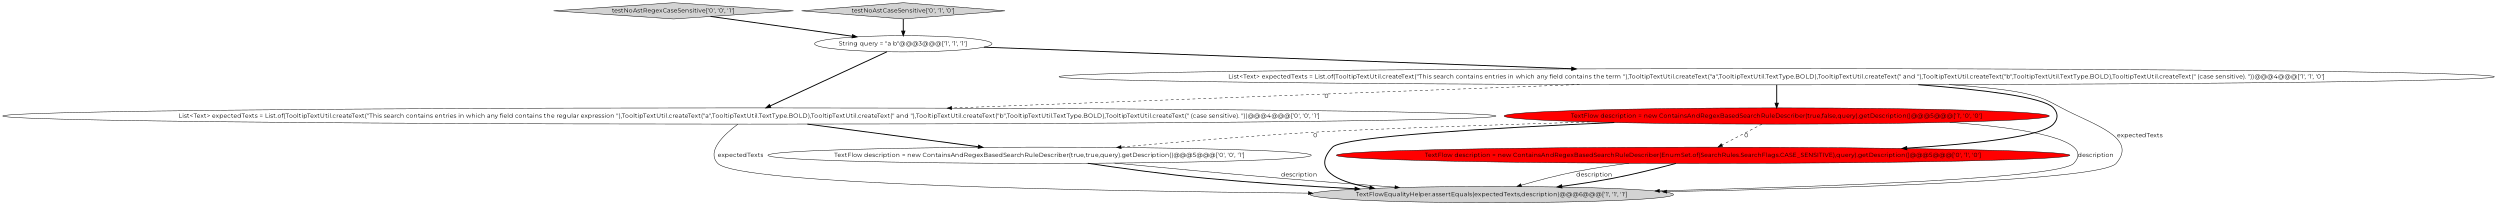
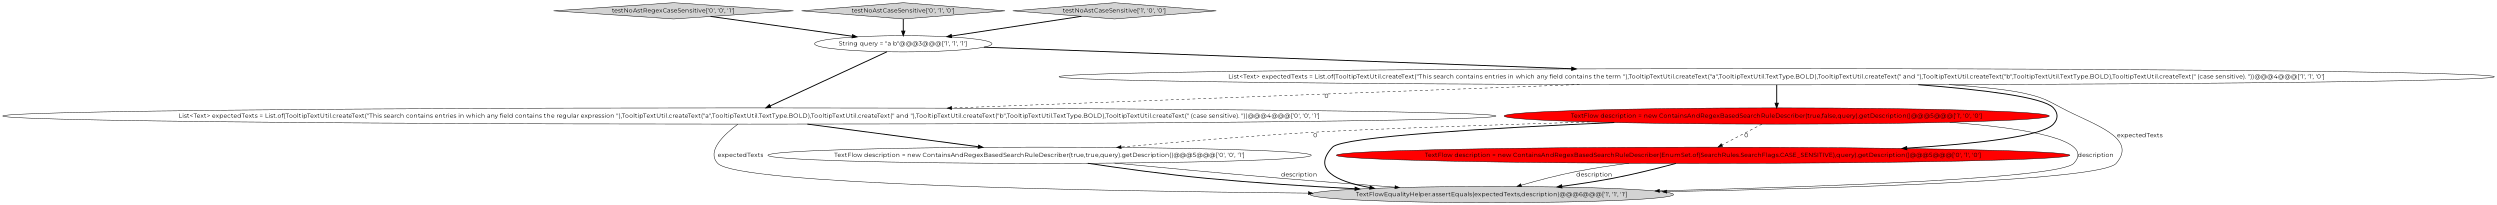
none -> (1115, 11)
